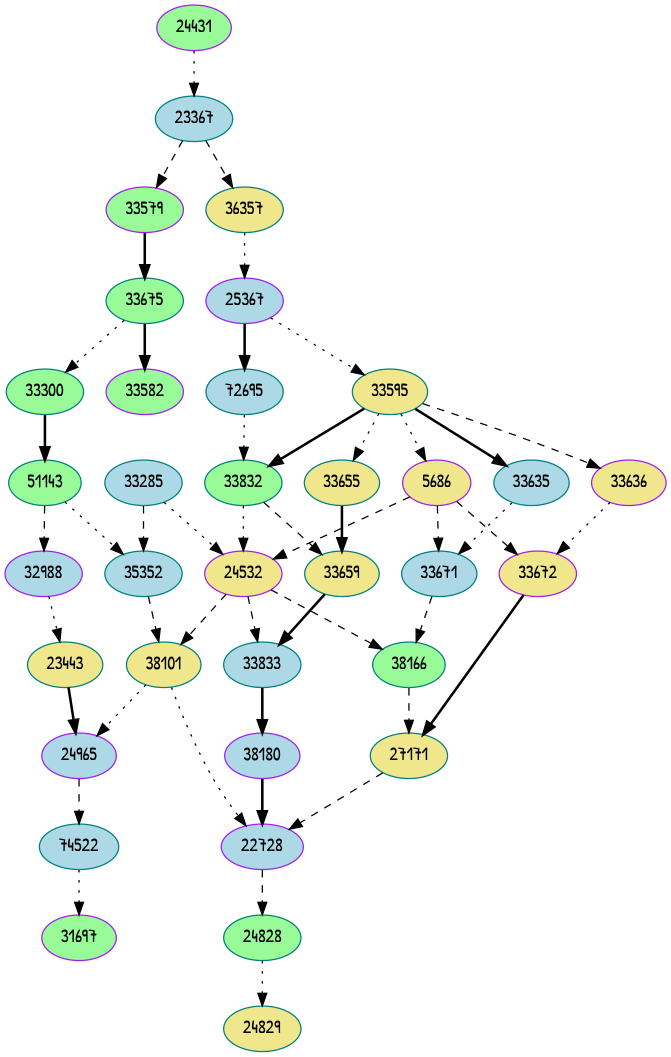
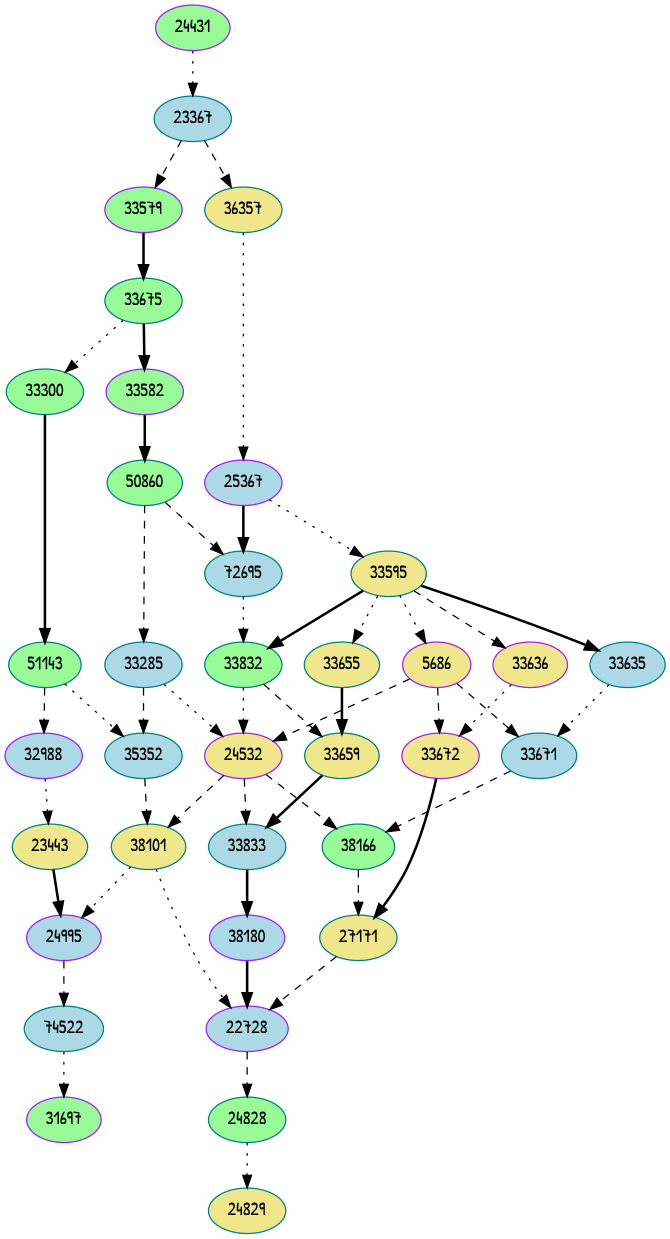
none -> (145, 483)
(79, 756) -> (64, 938)
